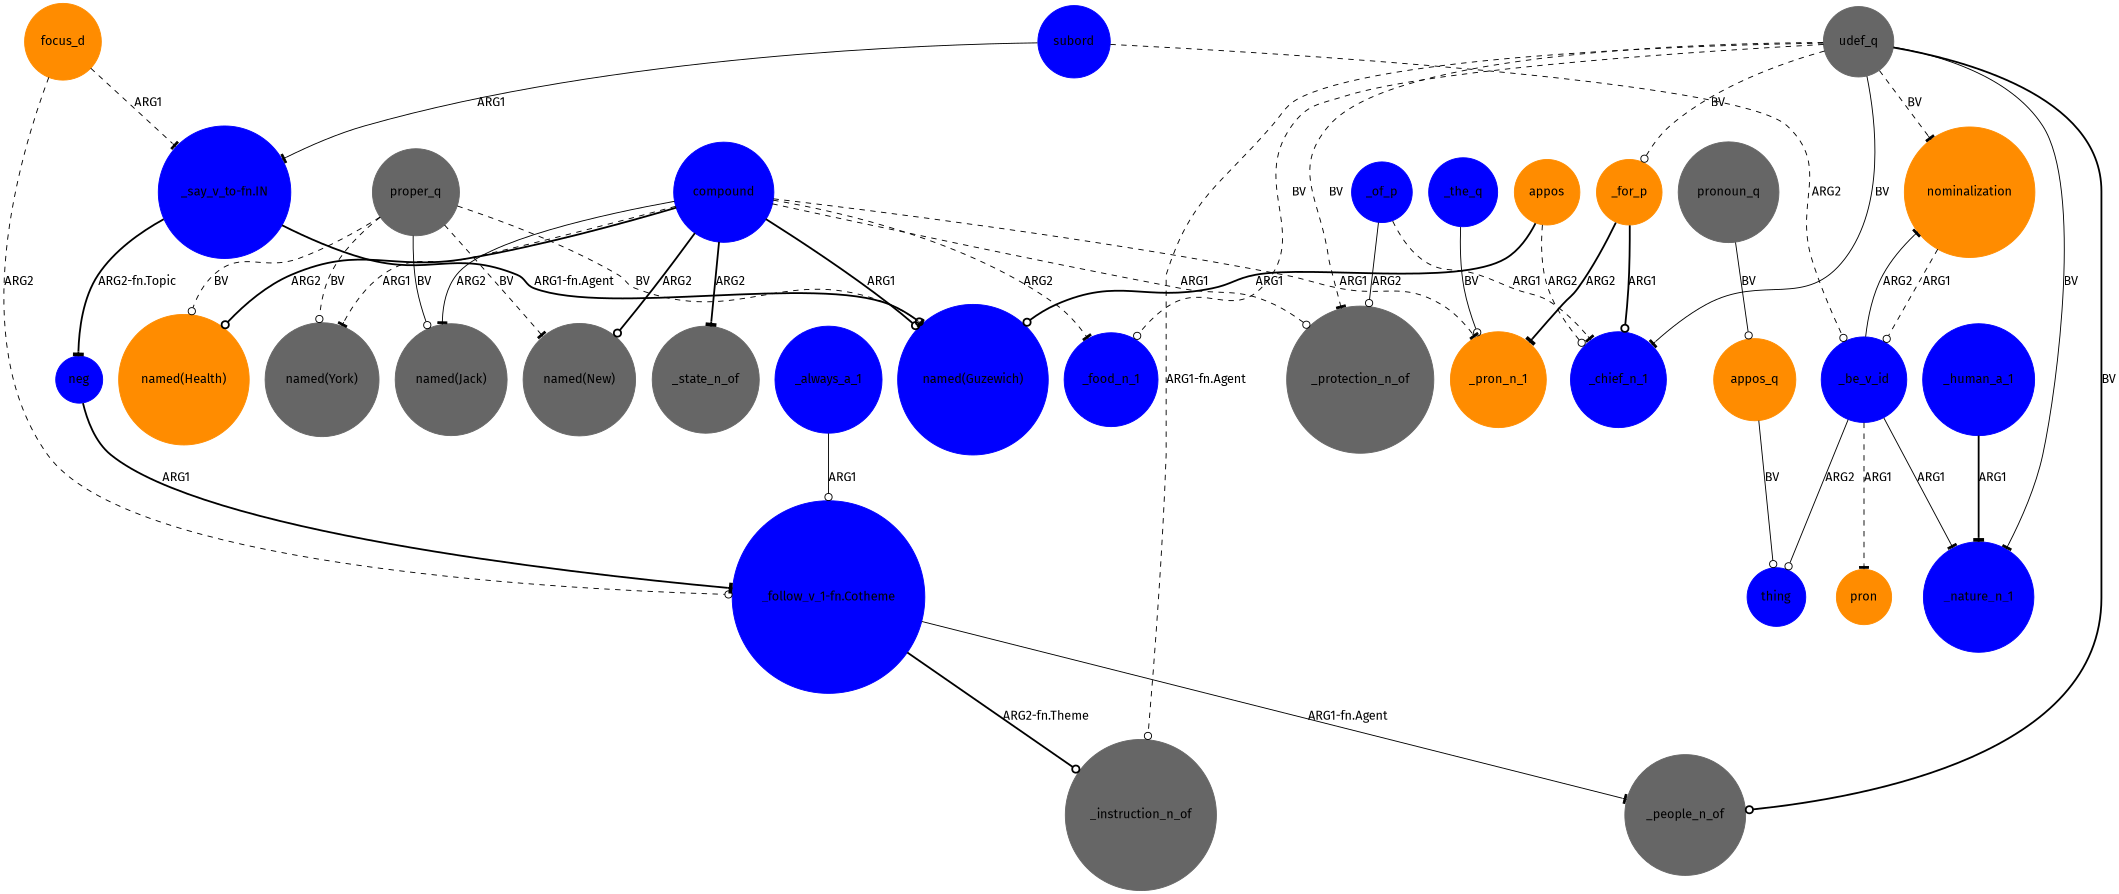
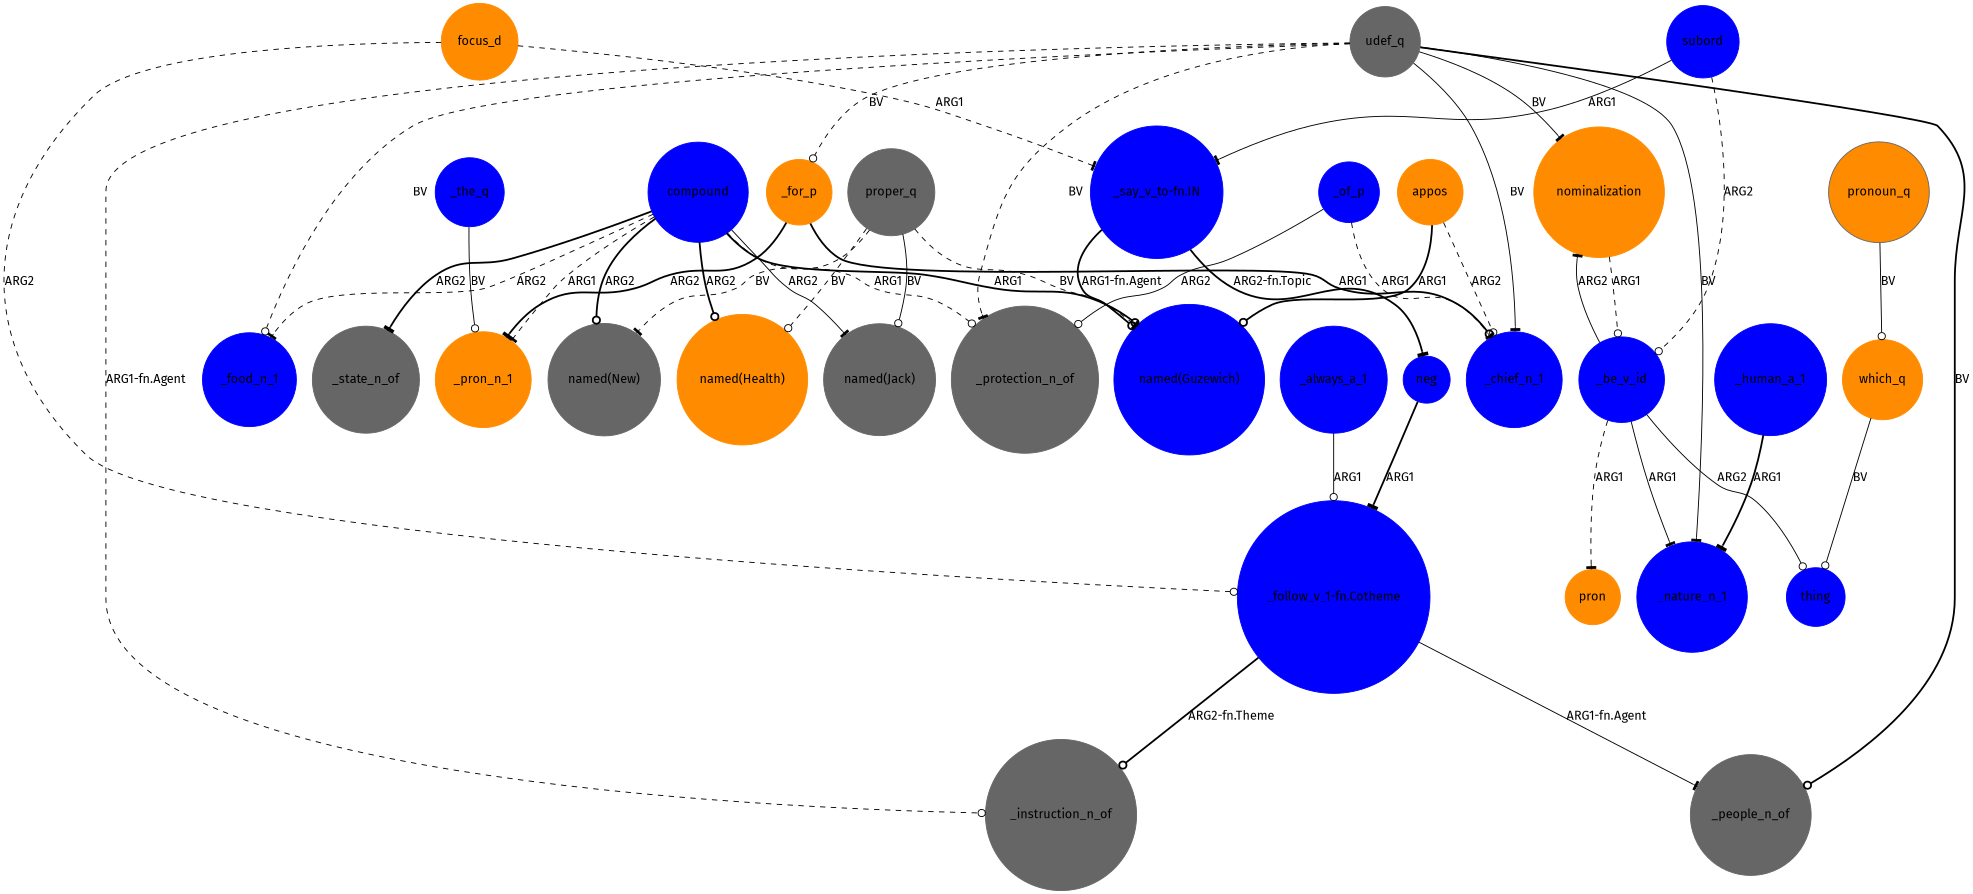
(1904, 103) -> (1495, 83)
(1729, 192) -> (1879, 192)
(322, 380) -> none
(1755, 380) -> (1883, 380)
